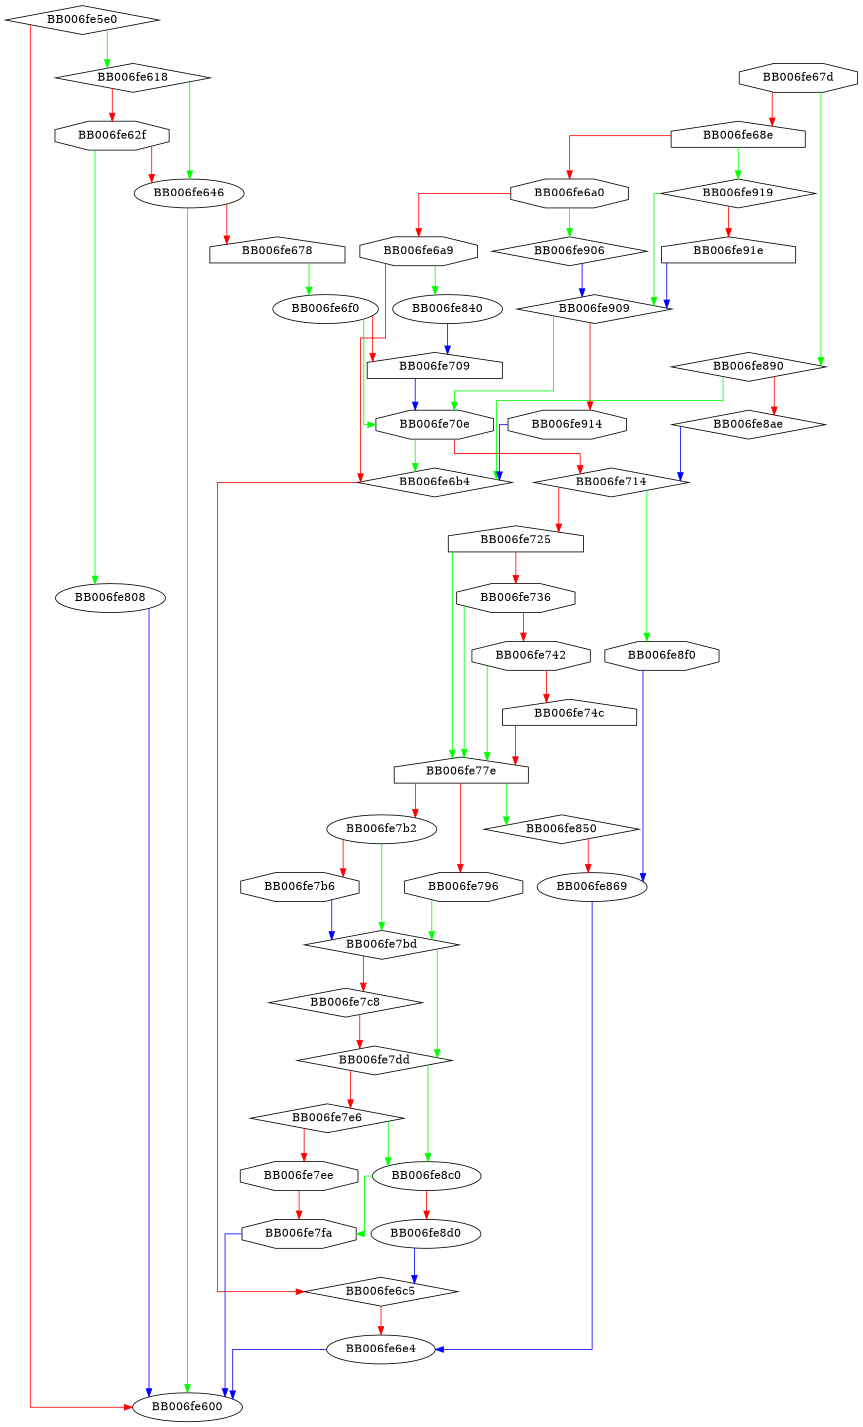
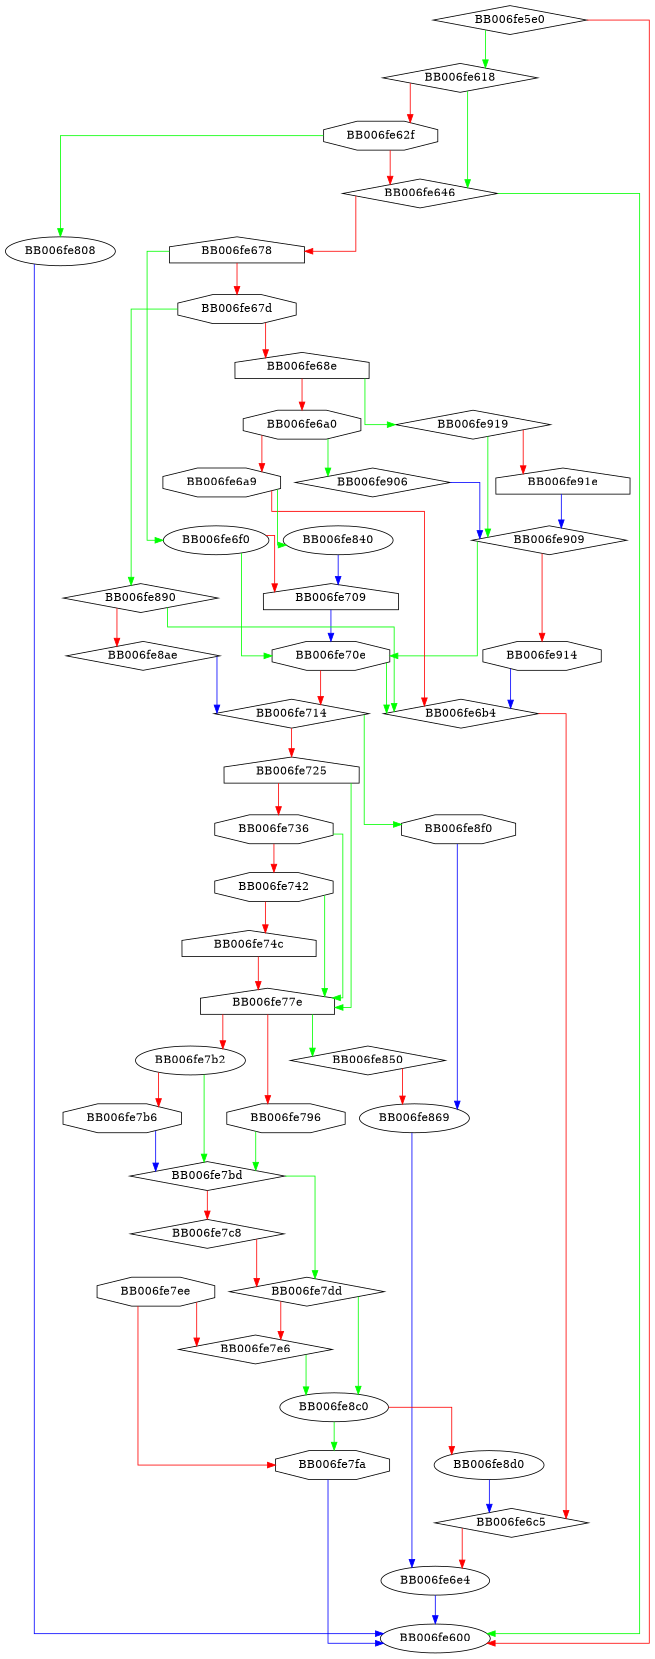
(189, 193) -> (420, 193)
none -> (237, 275)
(304, 1141) -> (197, 1320)
